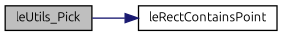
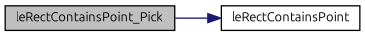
(49, 18) -> (90, 18)
